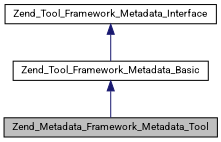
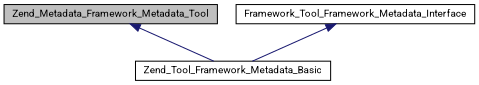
(111, 14) -> (355, 14)
(111, 104) -> (177, 45)
